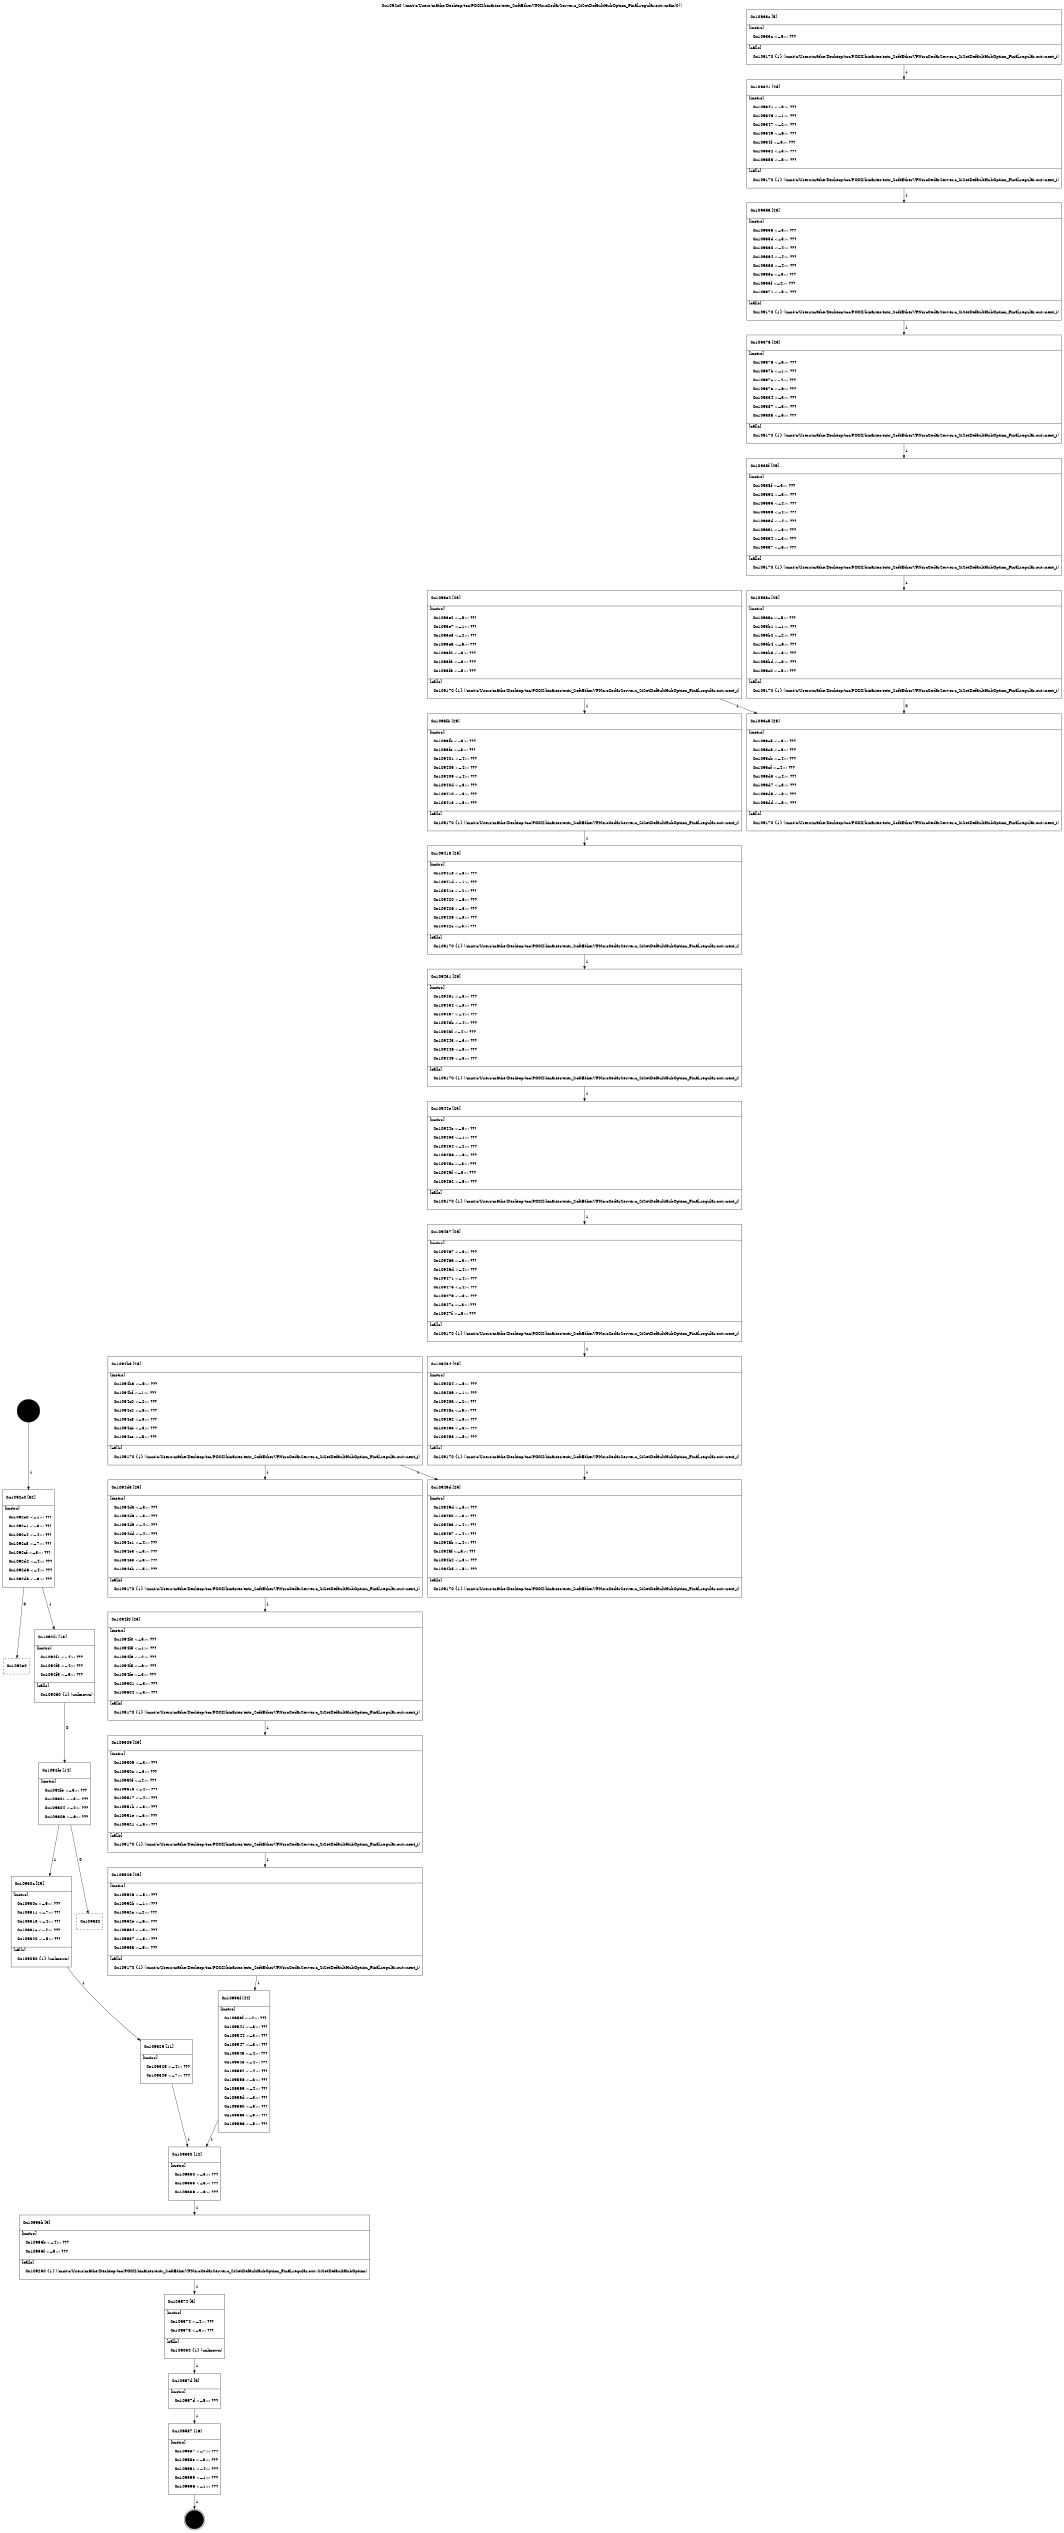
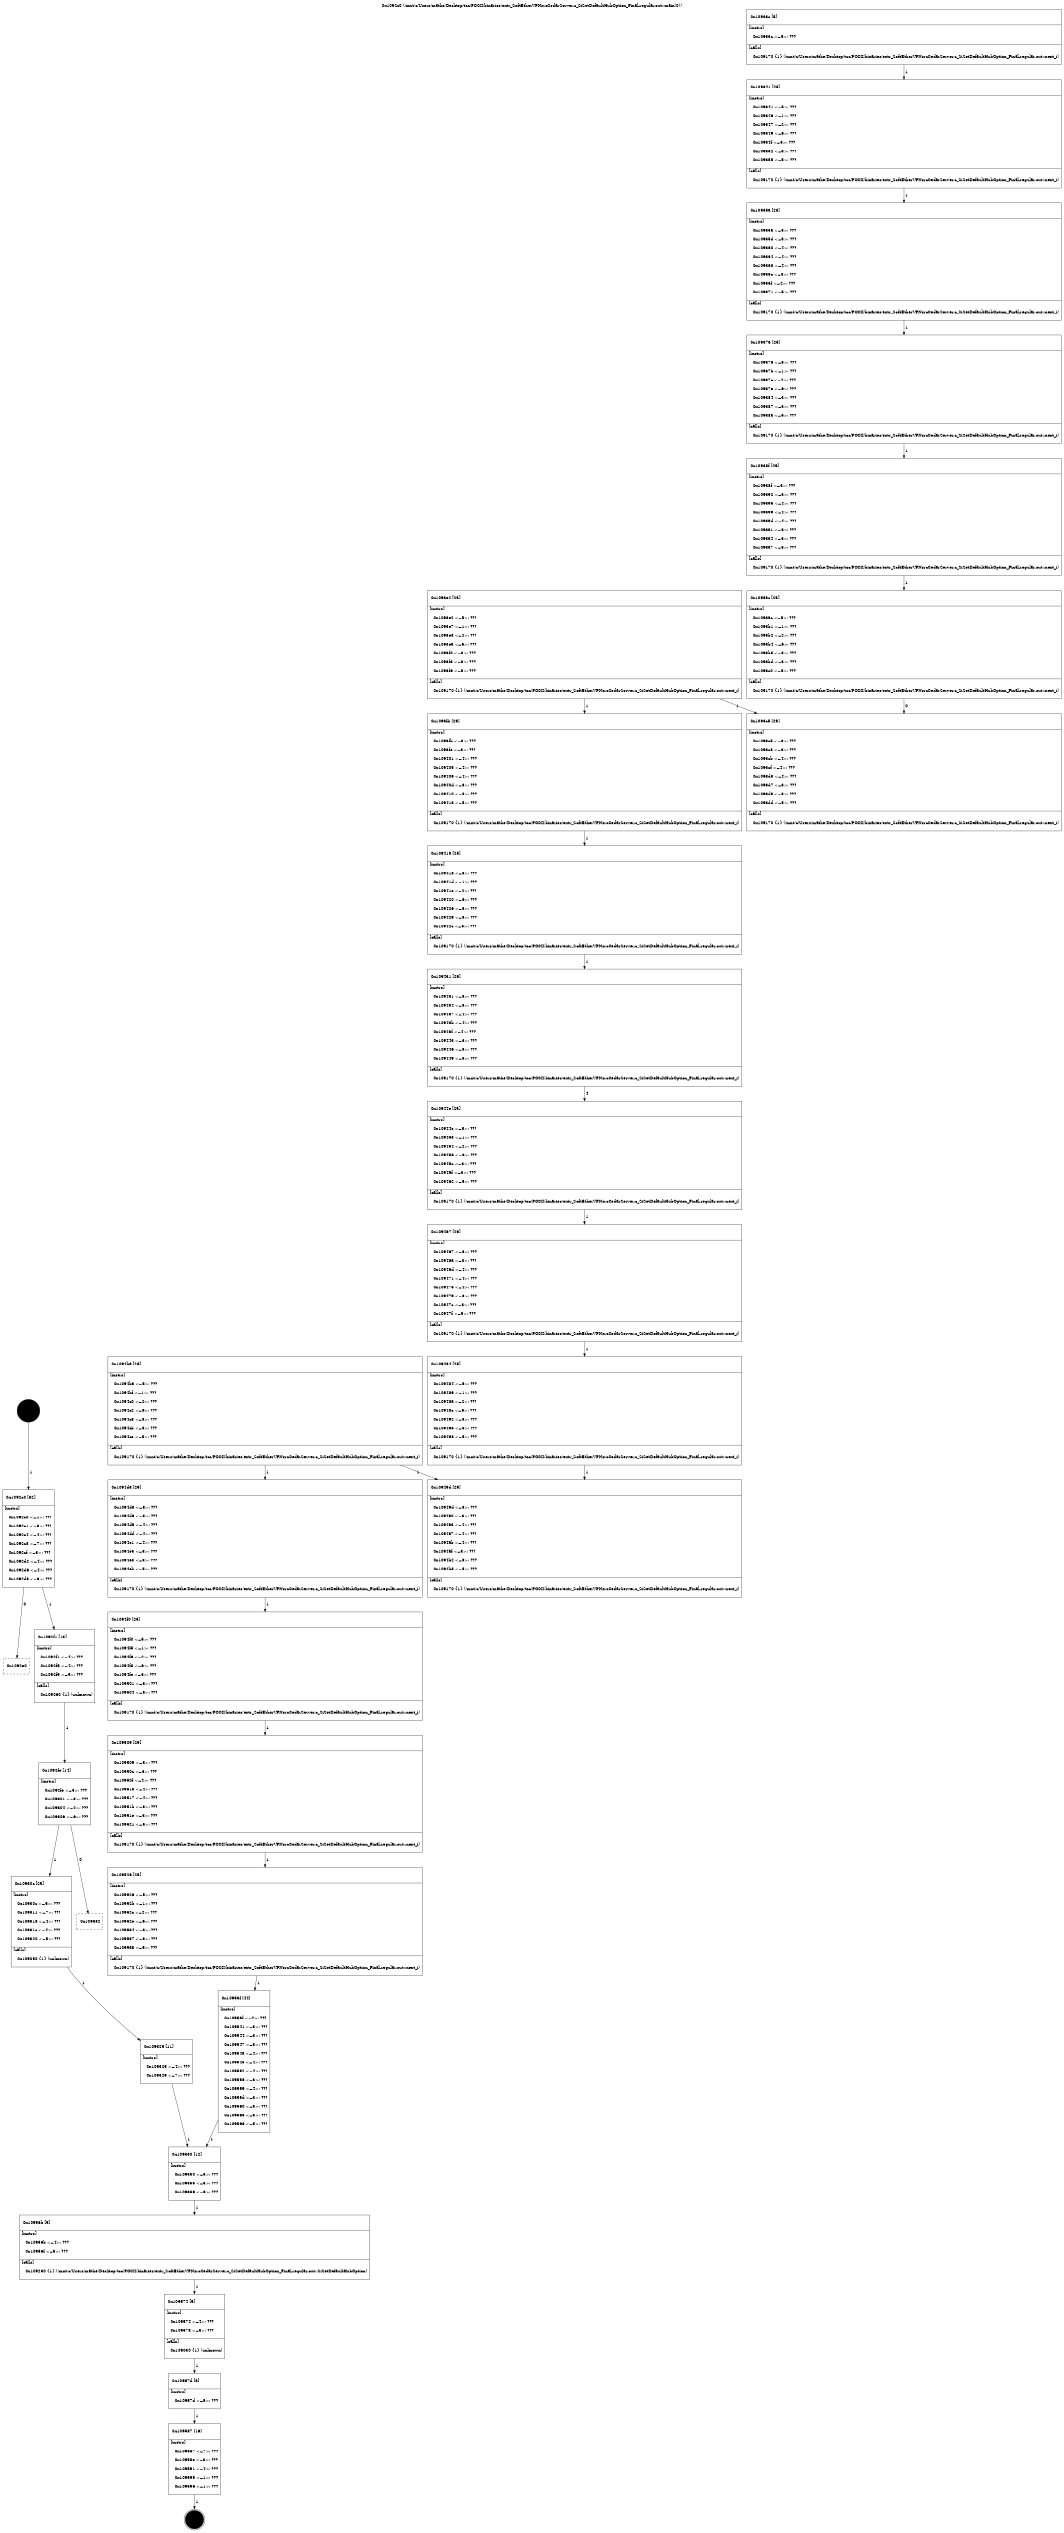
(587, 1094) -> (587, 1094)
(67, 1728) -> (67, 1728)
